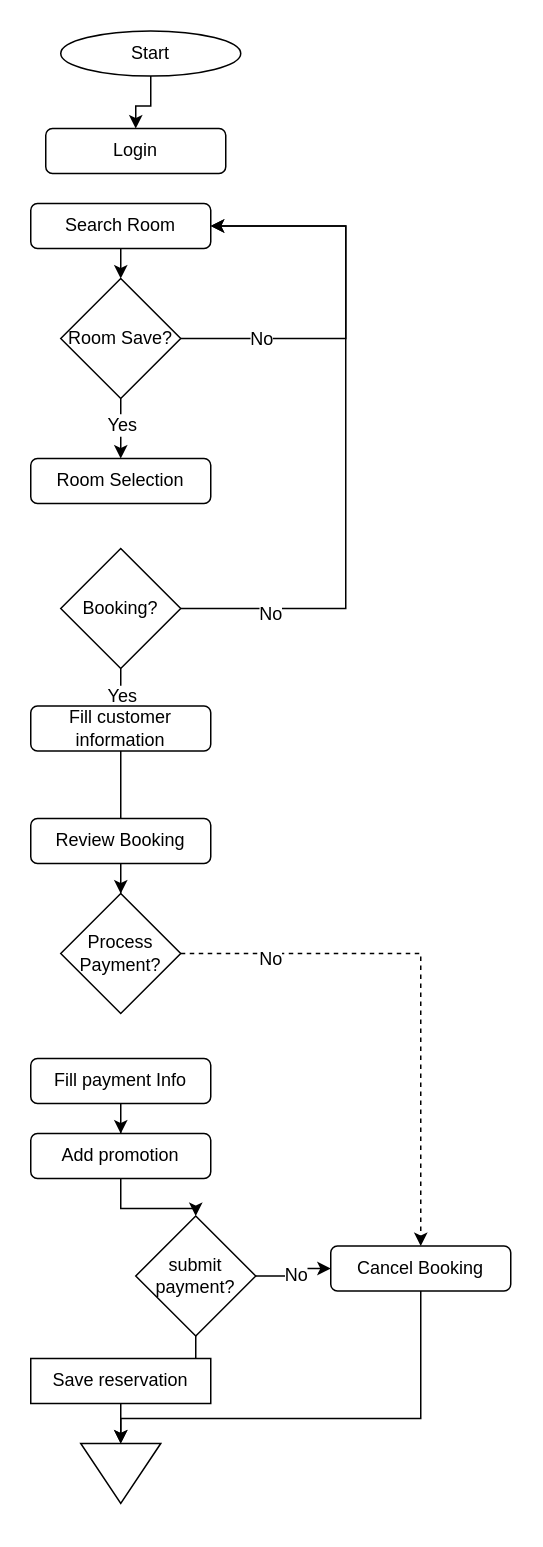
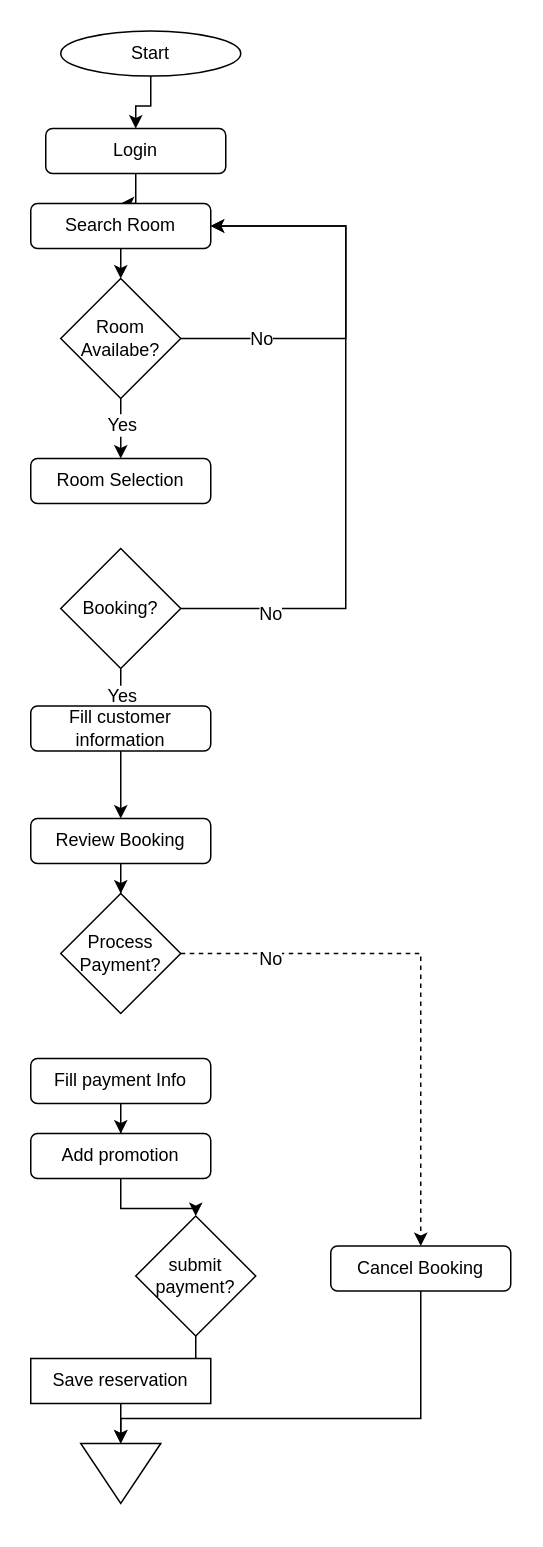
none -> (136, 190)
(121, 338) -> (121, 338)
(121, 811) -> (121, 807)
(280, 1276) -> none
